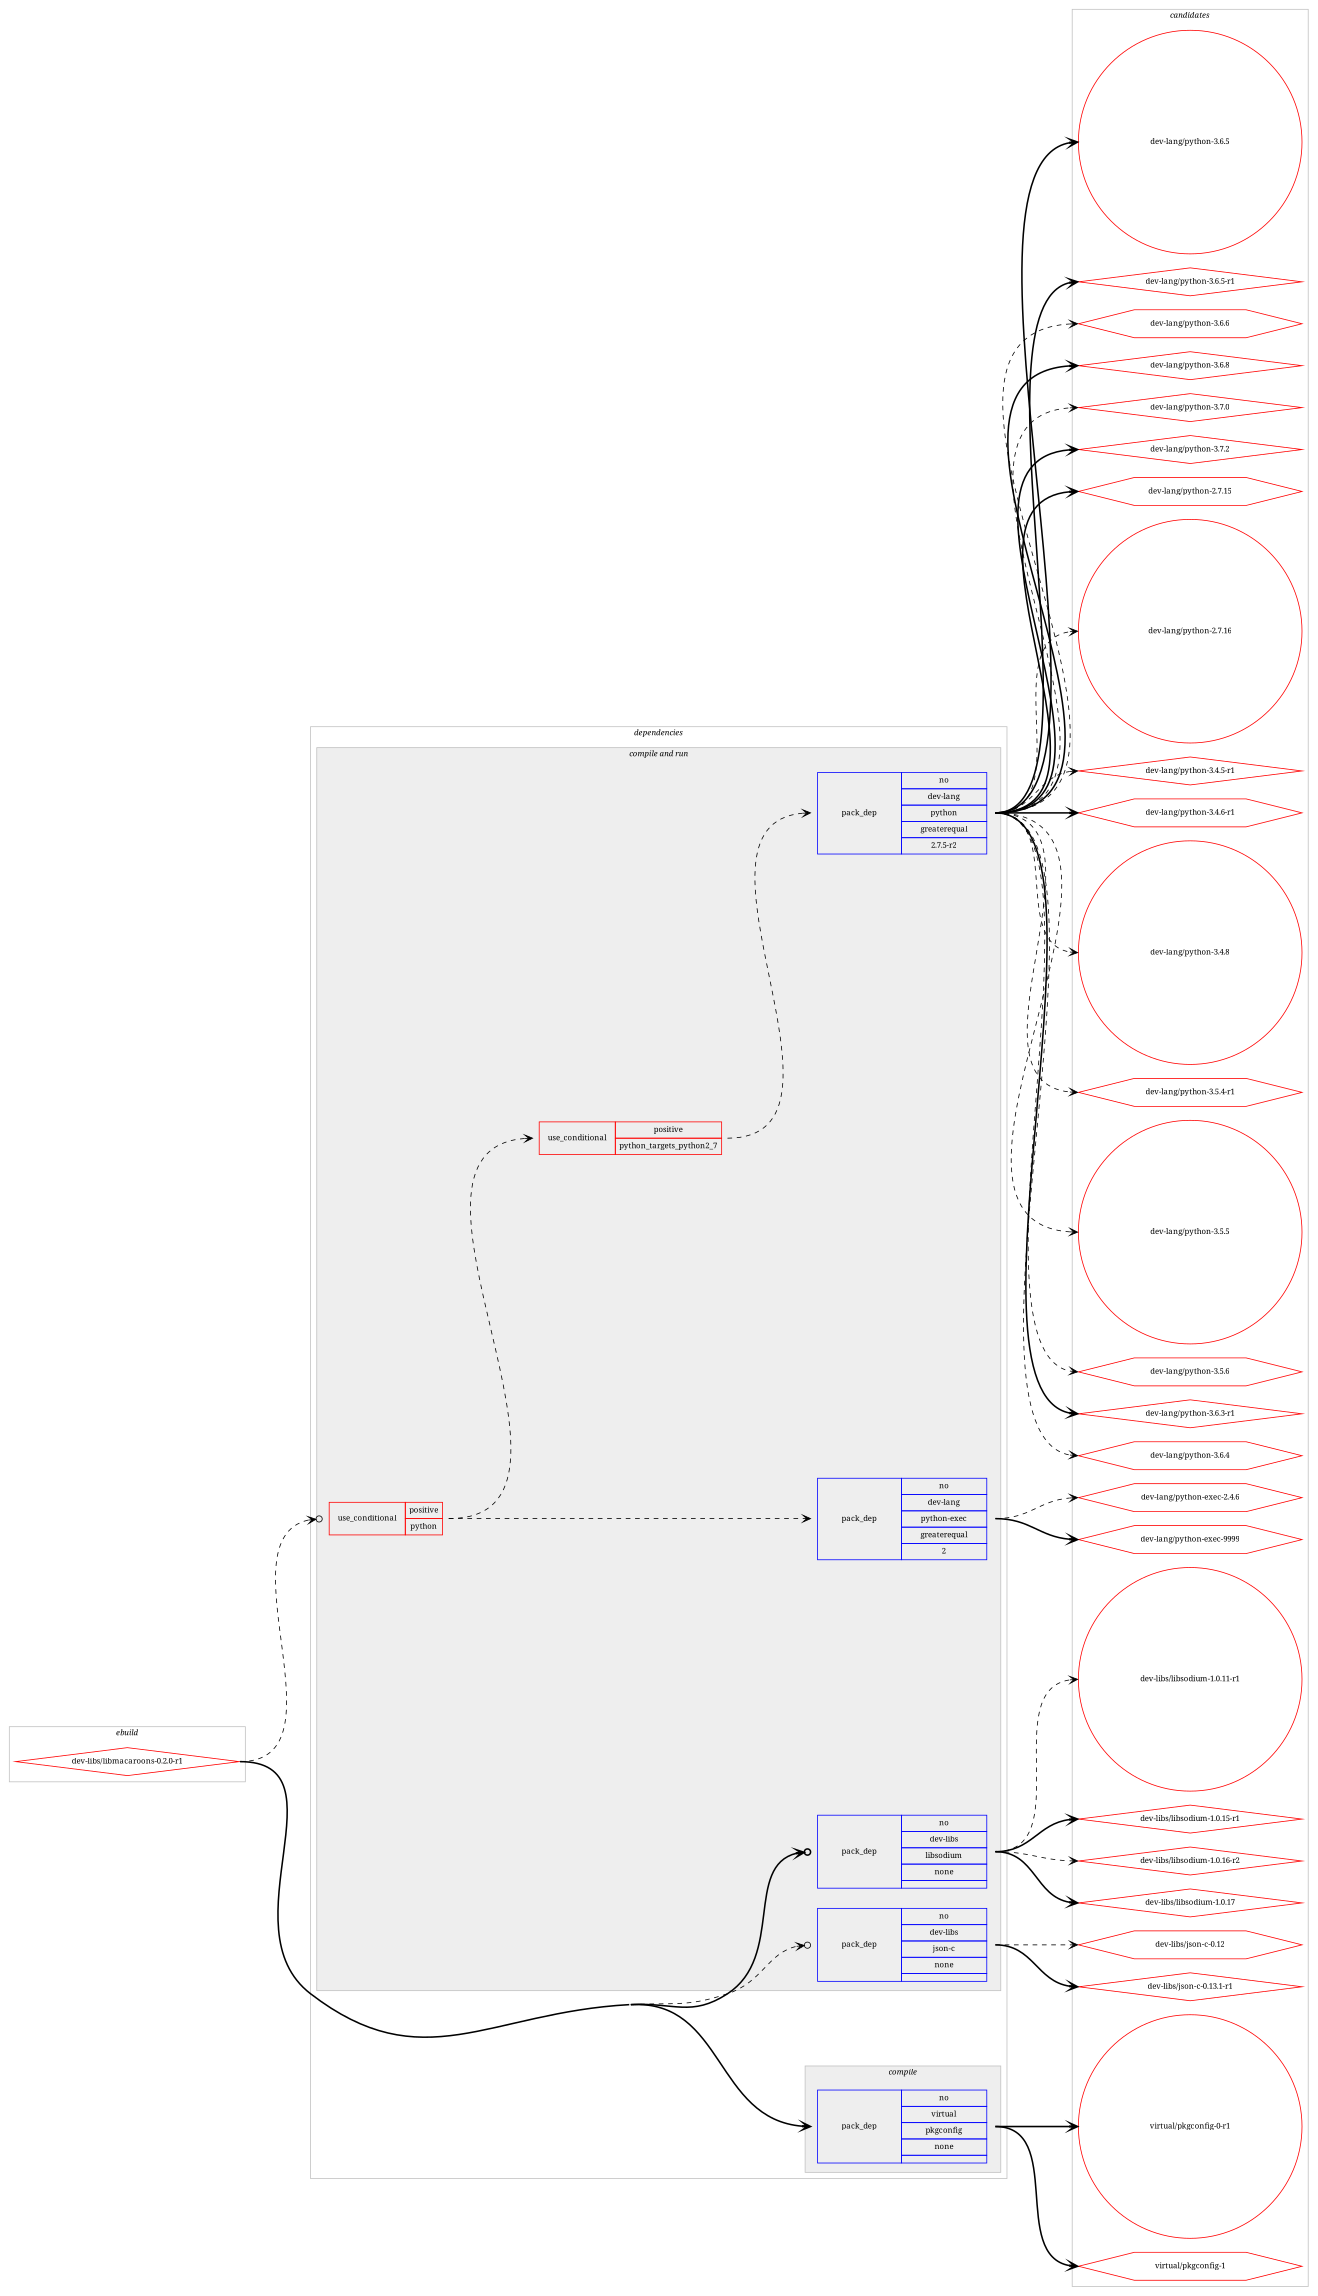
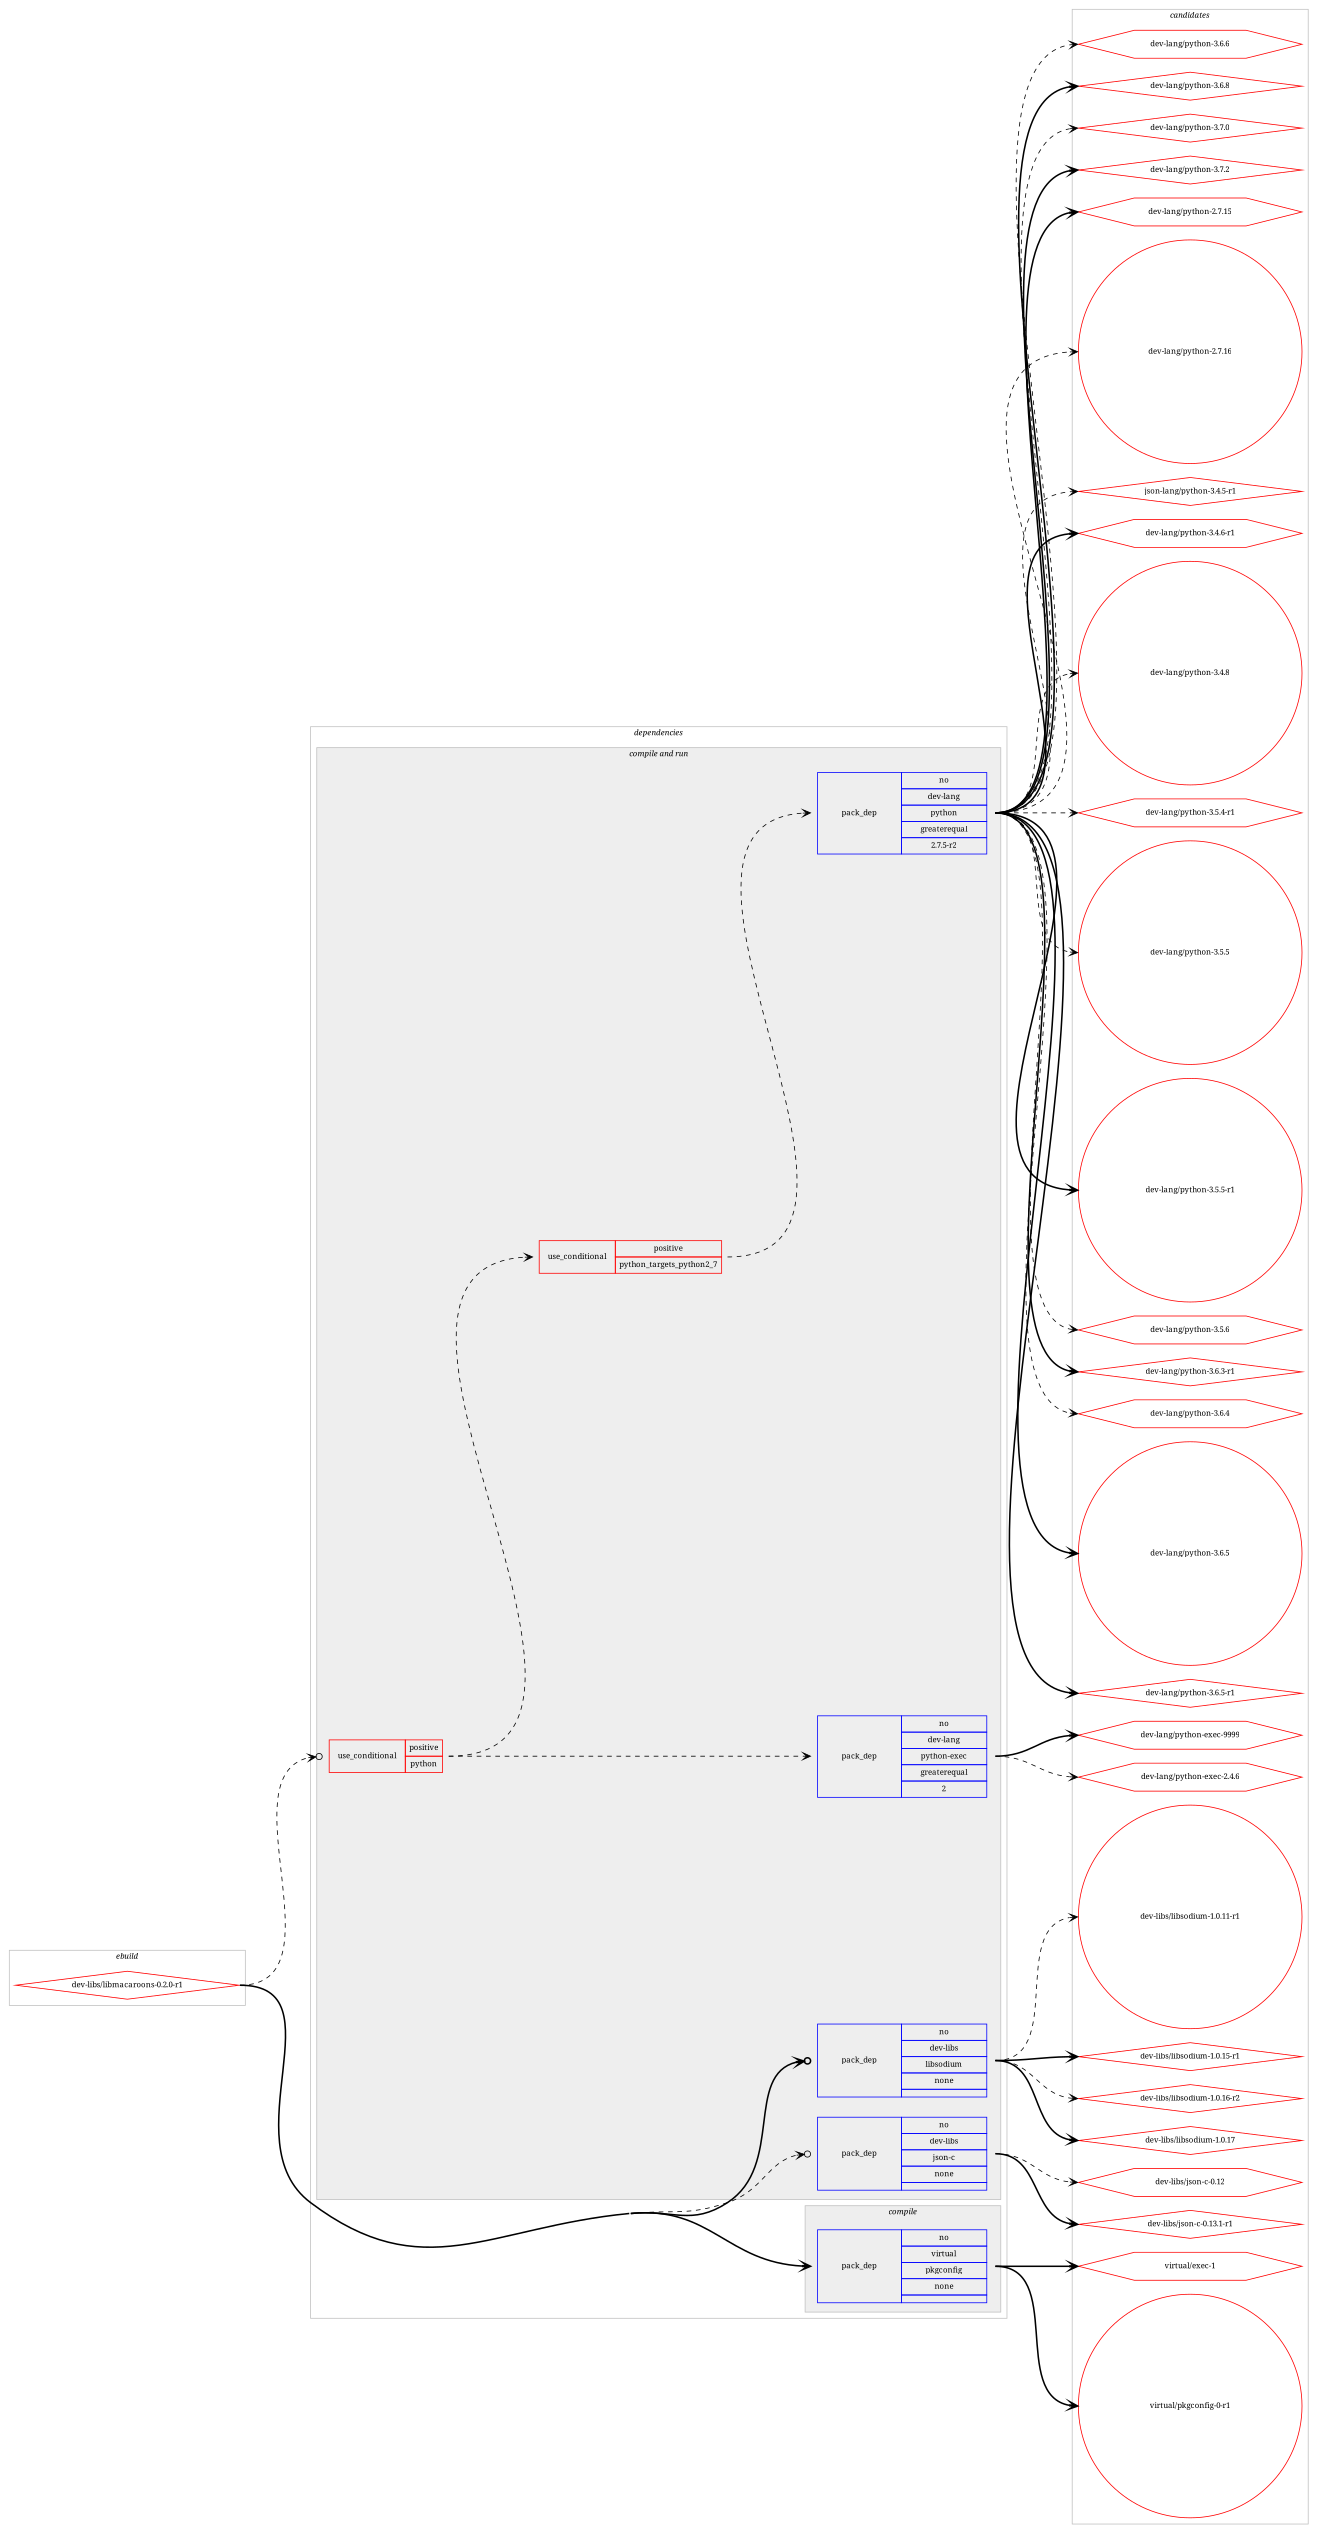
(1190, 771) -> (1190, 491)
none -> (1190, 1190)
(1190, 2266) -> (1190, 2266)
